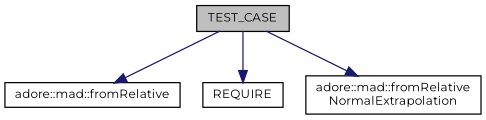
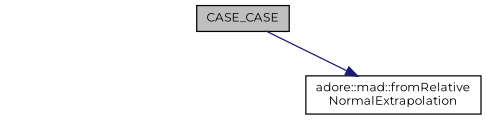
(243, 18) -> (243, 18)
(92, 95) -> none
(243, 95) -> none
